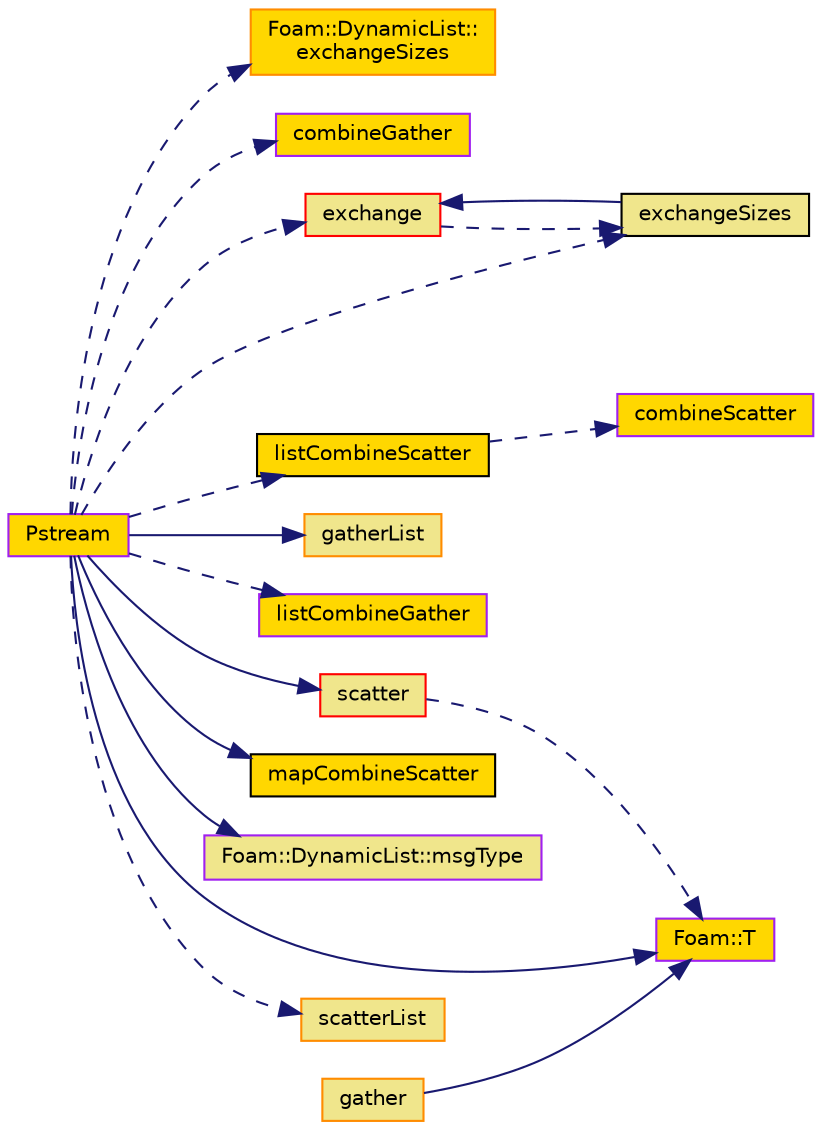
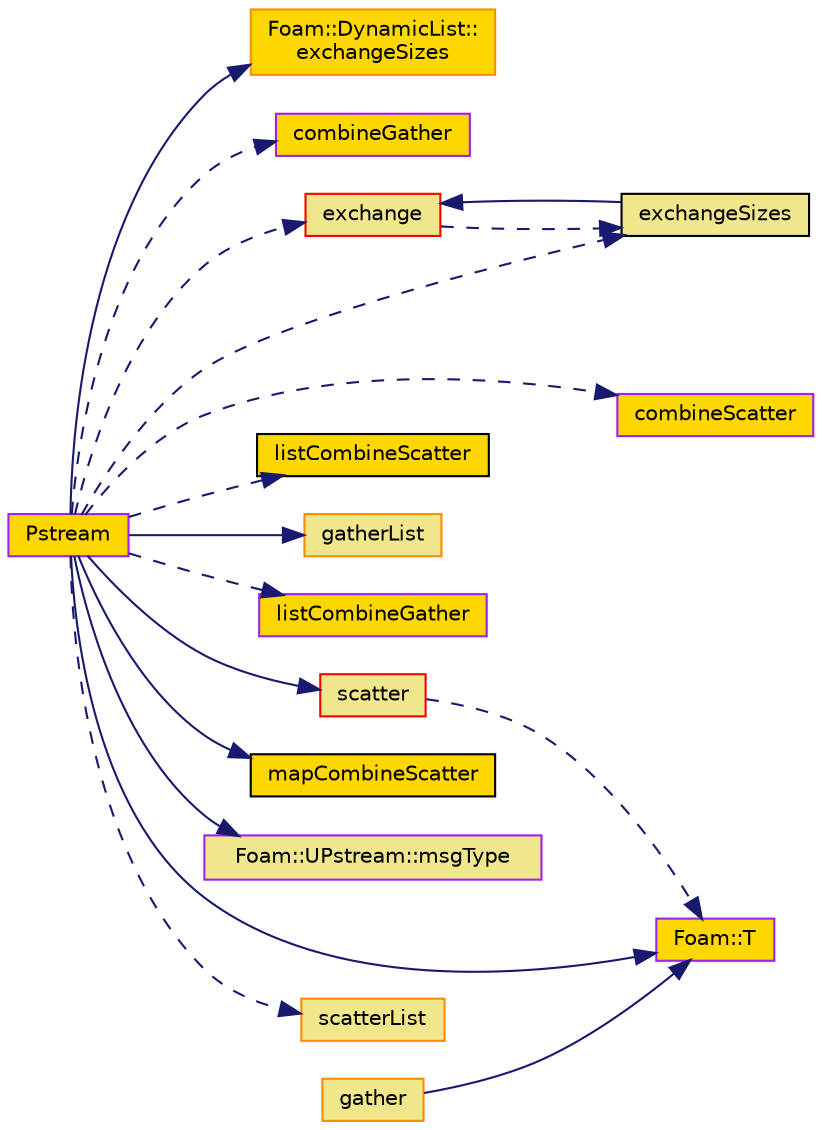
(106, 276) -> (106, 276)
(543, 435) -> (320, 387)
(373, 858) -> (373, 858)
